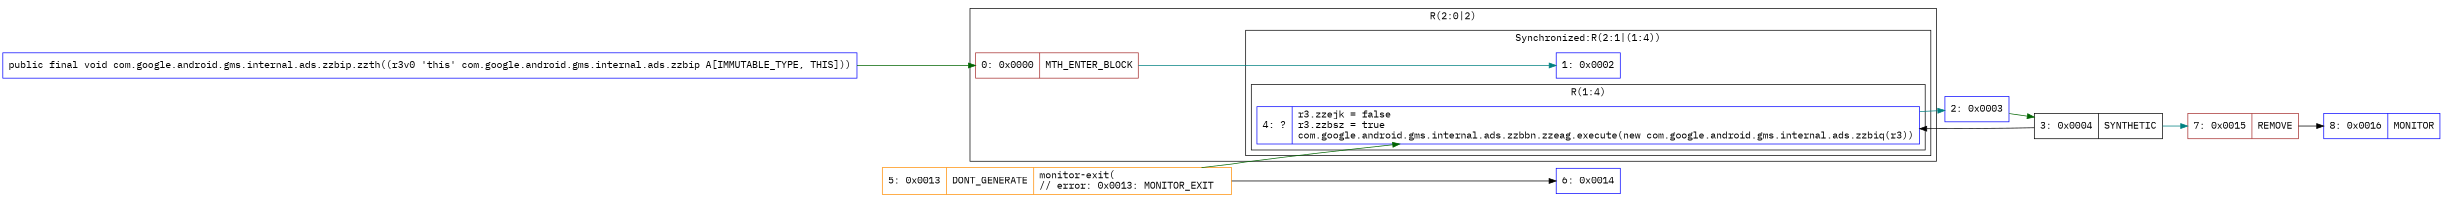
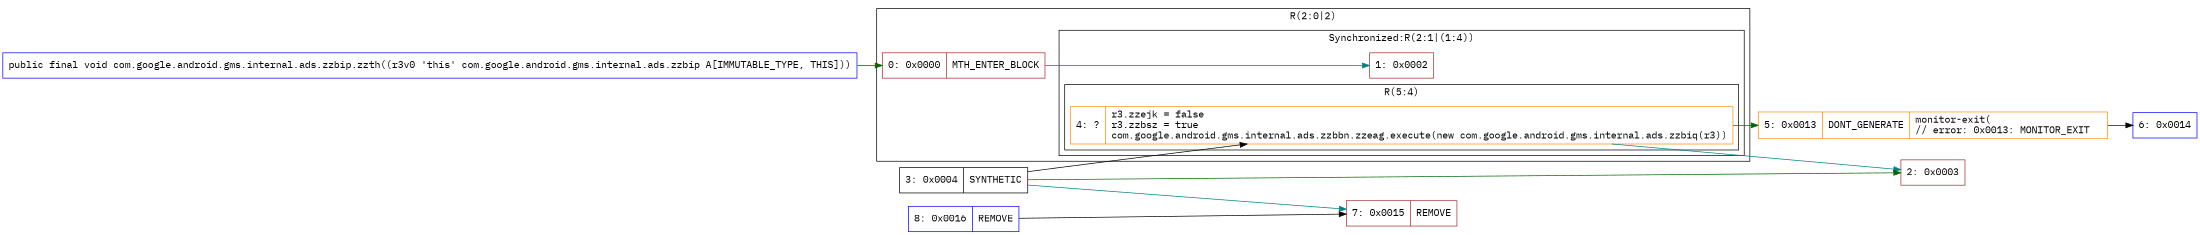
(1588, 65) -> (1402, 65)
(1588, 93) -> (1402, 93)
(1977, 109) -> (1933, 173)
(2018, 115) -> (1461, 176)
(1588, 125) -> (1402, 125)
(2308, 126) -> (1179, 216)
(2414, 126) -> (996, 219)
(1297, 156) -> (1742, 125)
